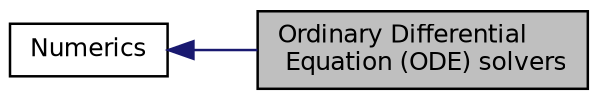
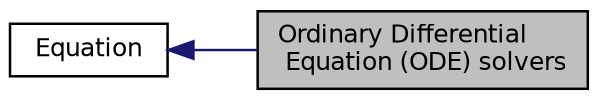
(89, 50) -> (89, 50)
